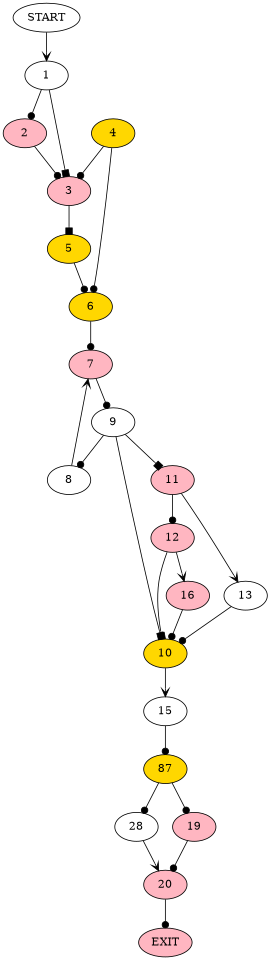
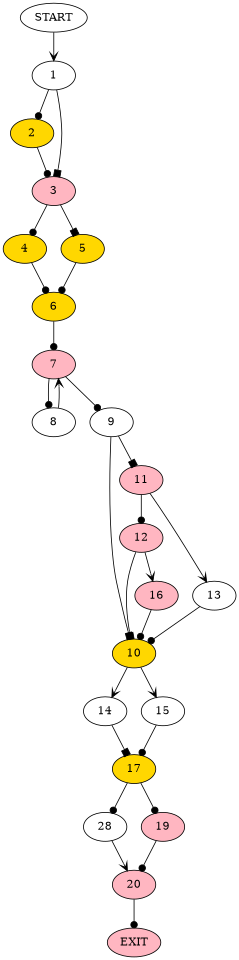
(25, 133) -> (32, 133)
(93, 160) -> (41, 217)
(93, 449) -> (48, 390)
none -> (105, 711)
(165, 769) -> (134, 769)
